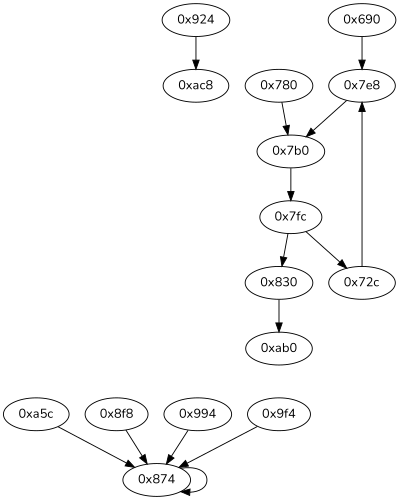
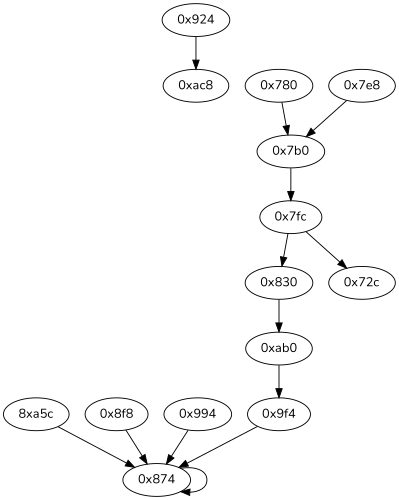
(362, 20) -> none
(362, 189) -> none
none -> (279, 377)
(36, 414) -> (36, 414)
